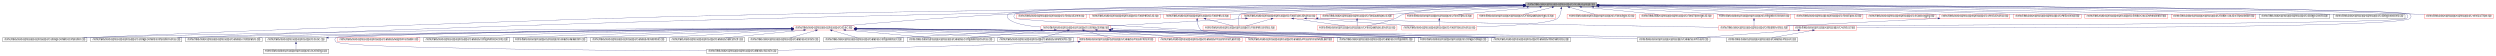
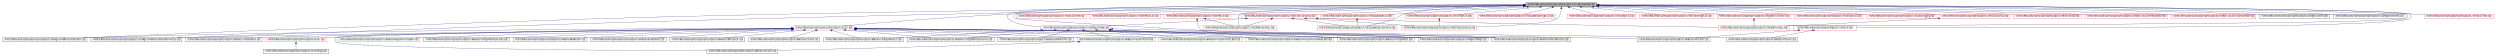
(1825, 28) -> (1825, 28)
(561, 31) -> (558, 31)
(296, 40) -> (296, 40)
